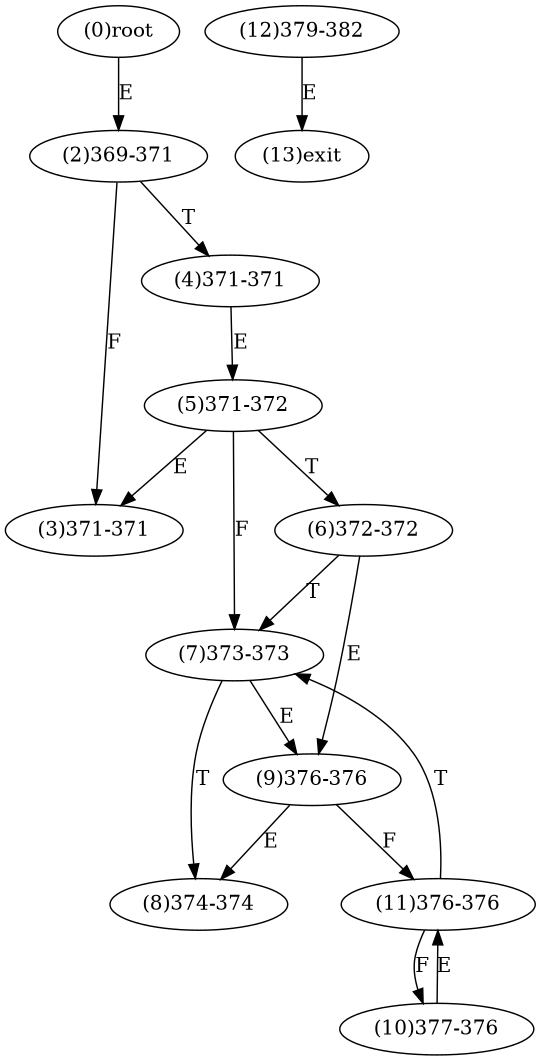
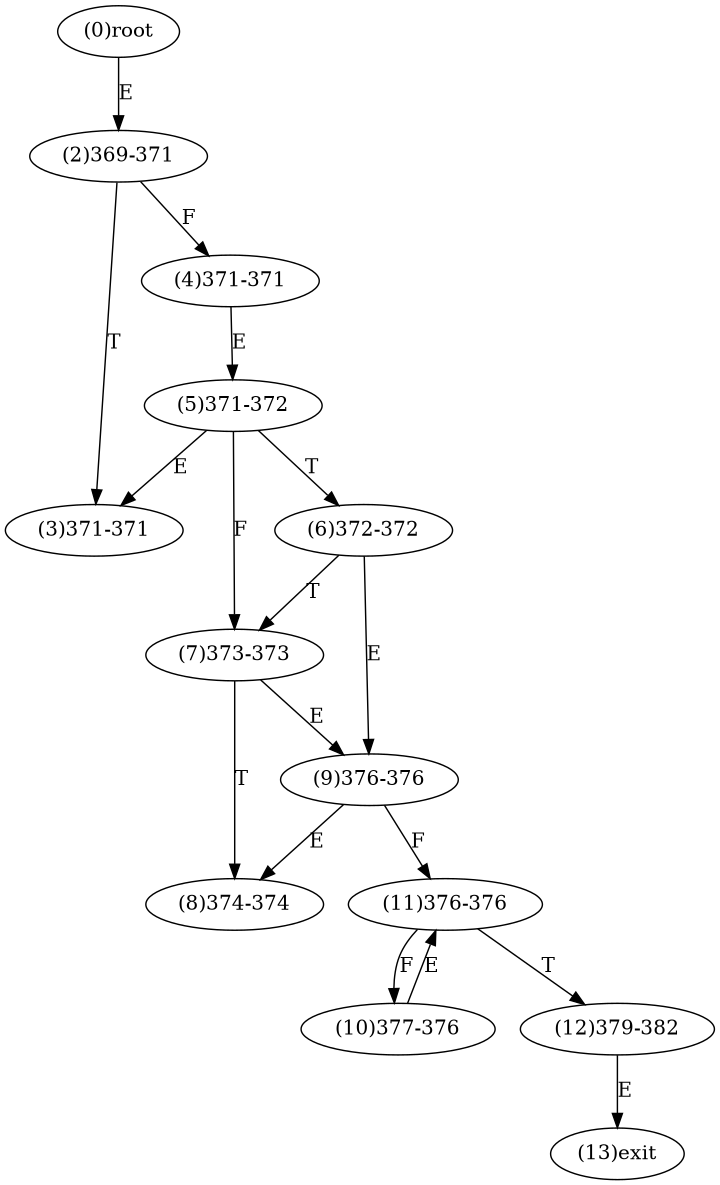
(189, 219) -> (189, 219)
(114, 343) -> (114, 343)
(413, 753) -> (525, 962)
